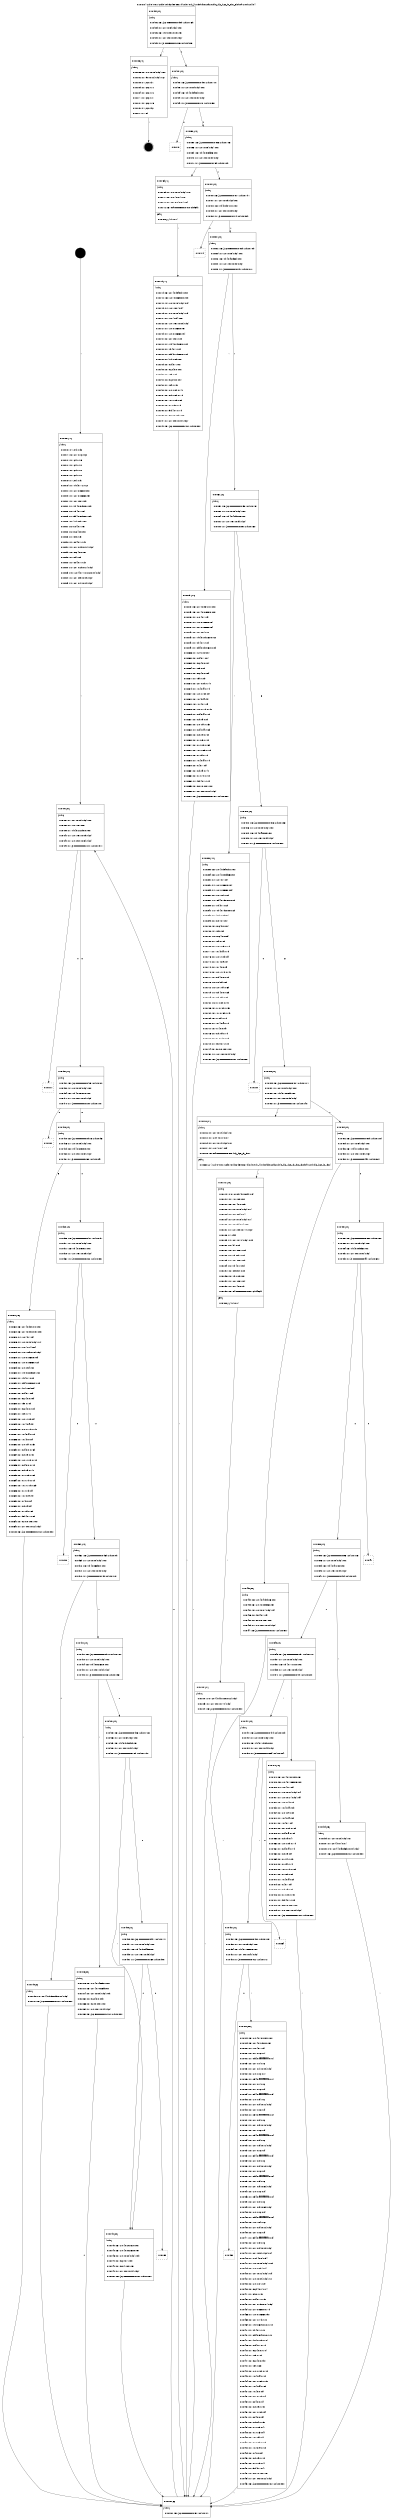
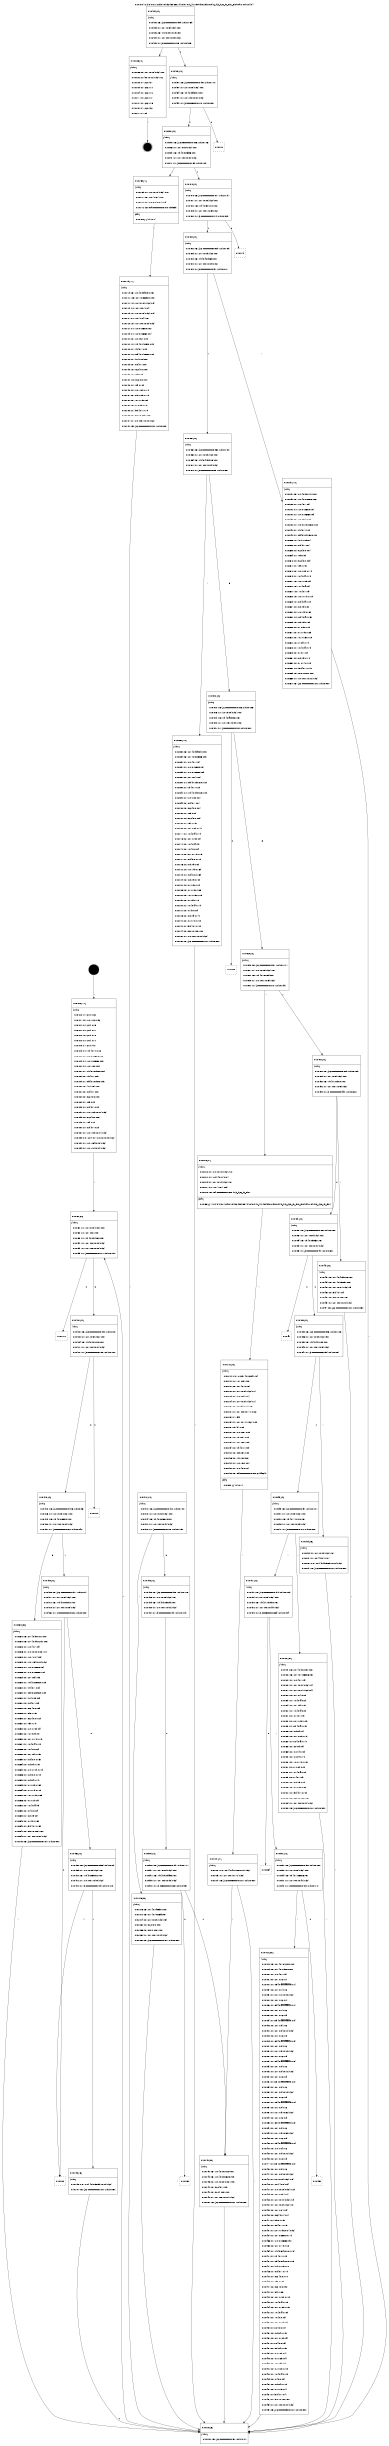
(97, 1609) -> (58, 2031)
(134, 1989) -> (228, 2020)
